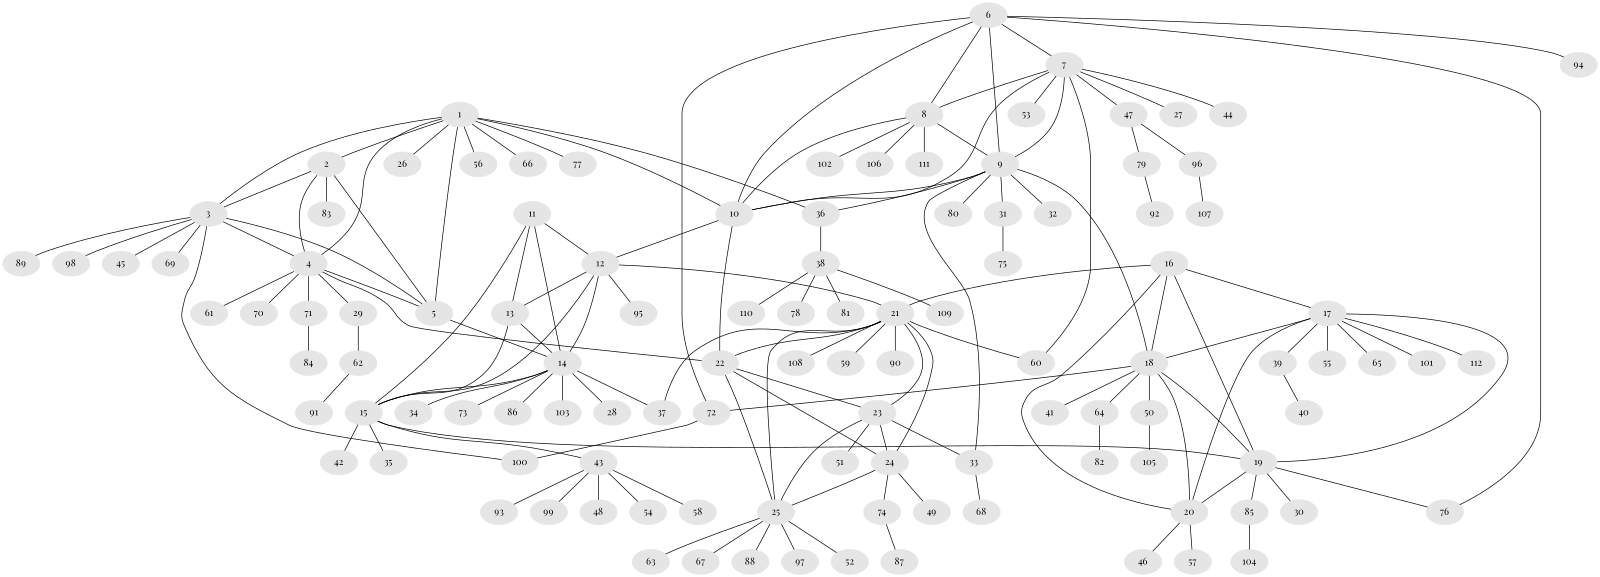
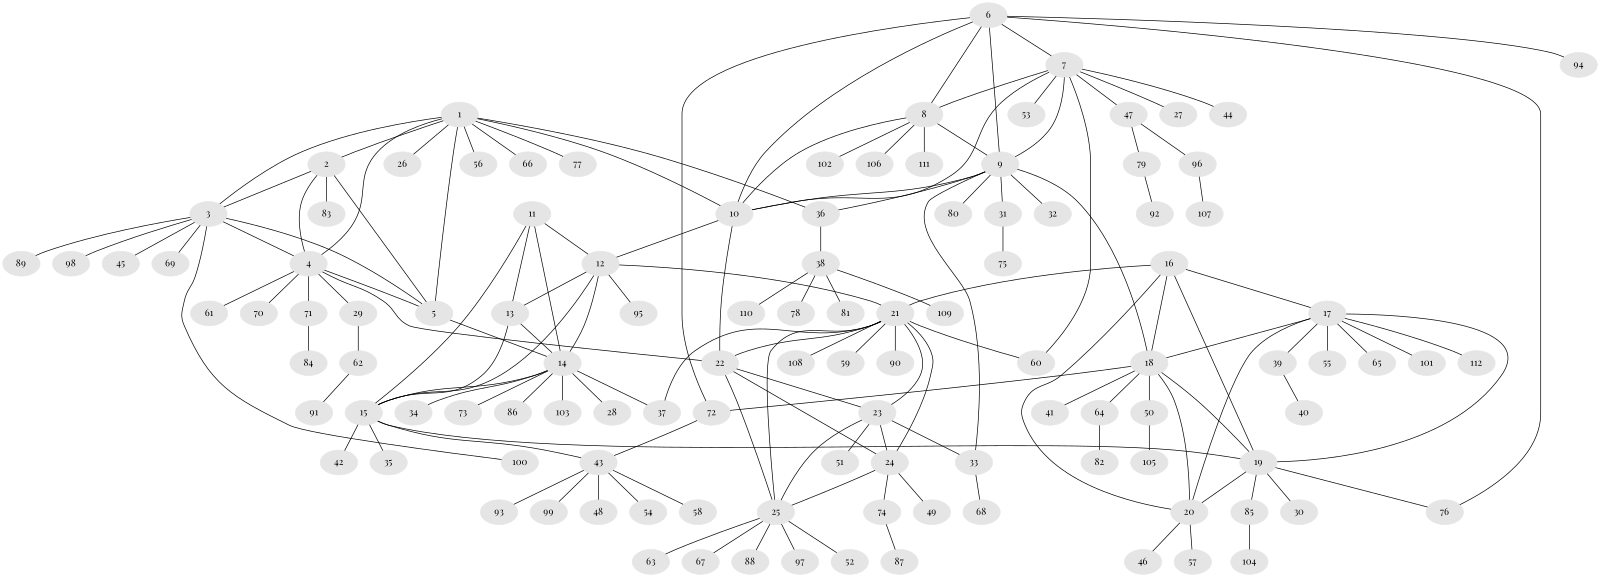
(618, 440) -> (656, 439)
